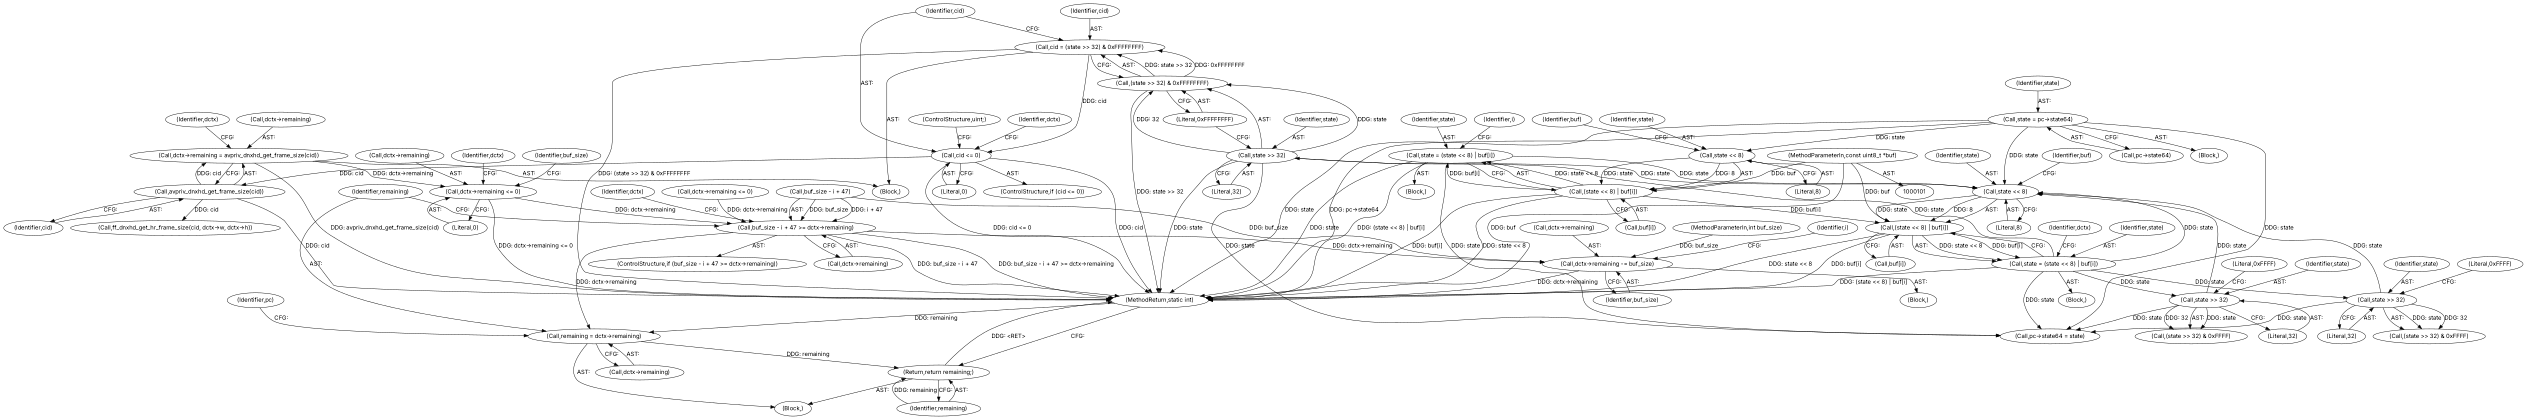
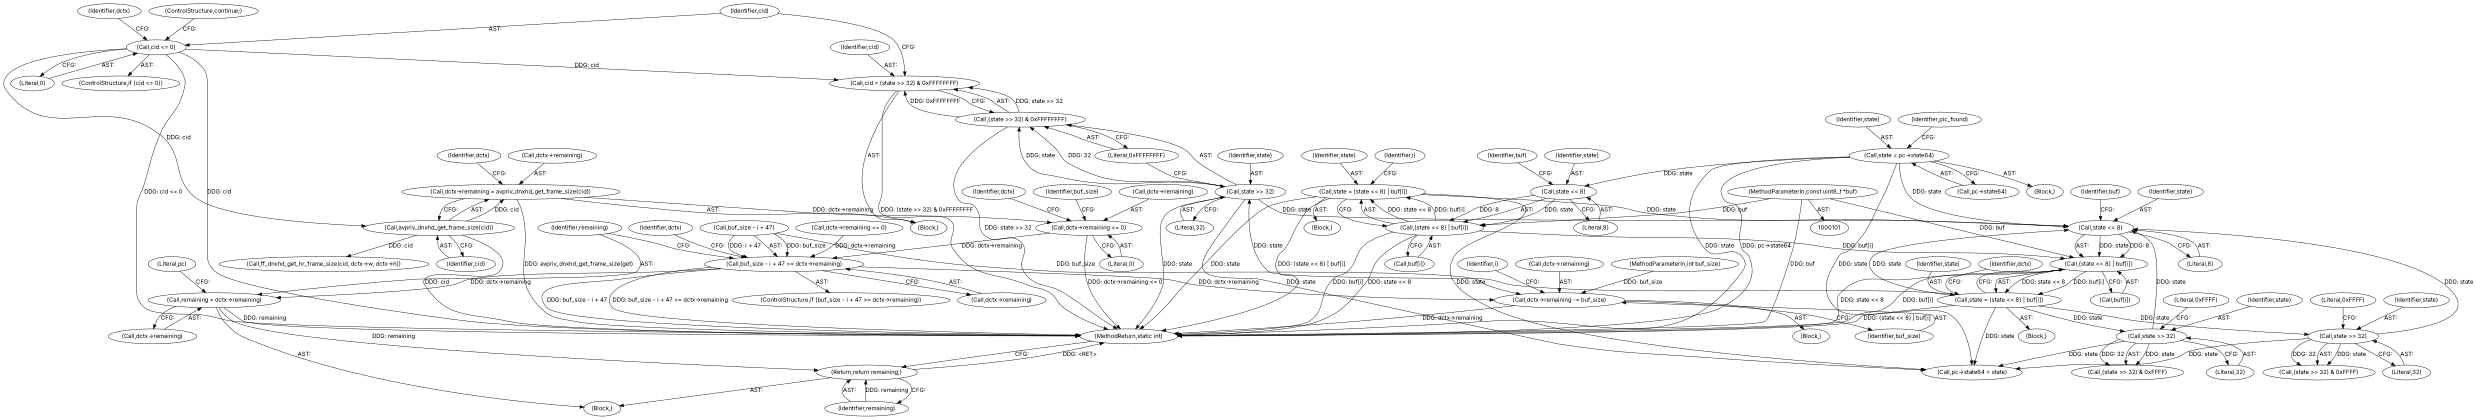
(955, 120) -> (204, 11)
none -> (1940, 120)
(1070, 131) -> (510, 64)
(385, 228) -> (579, 264)
(256, 300) -> (172, 264)
(884, 317) -> (648, 334)
